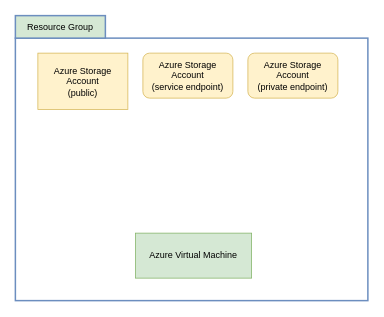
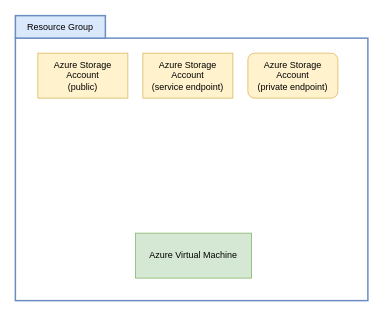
(60, 27) -> (60, 27)
(188, 75) -> (188, 75)
(83, 81) -> (83, 75)
